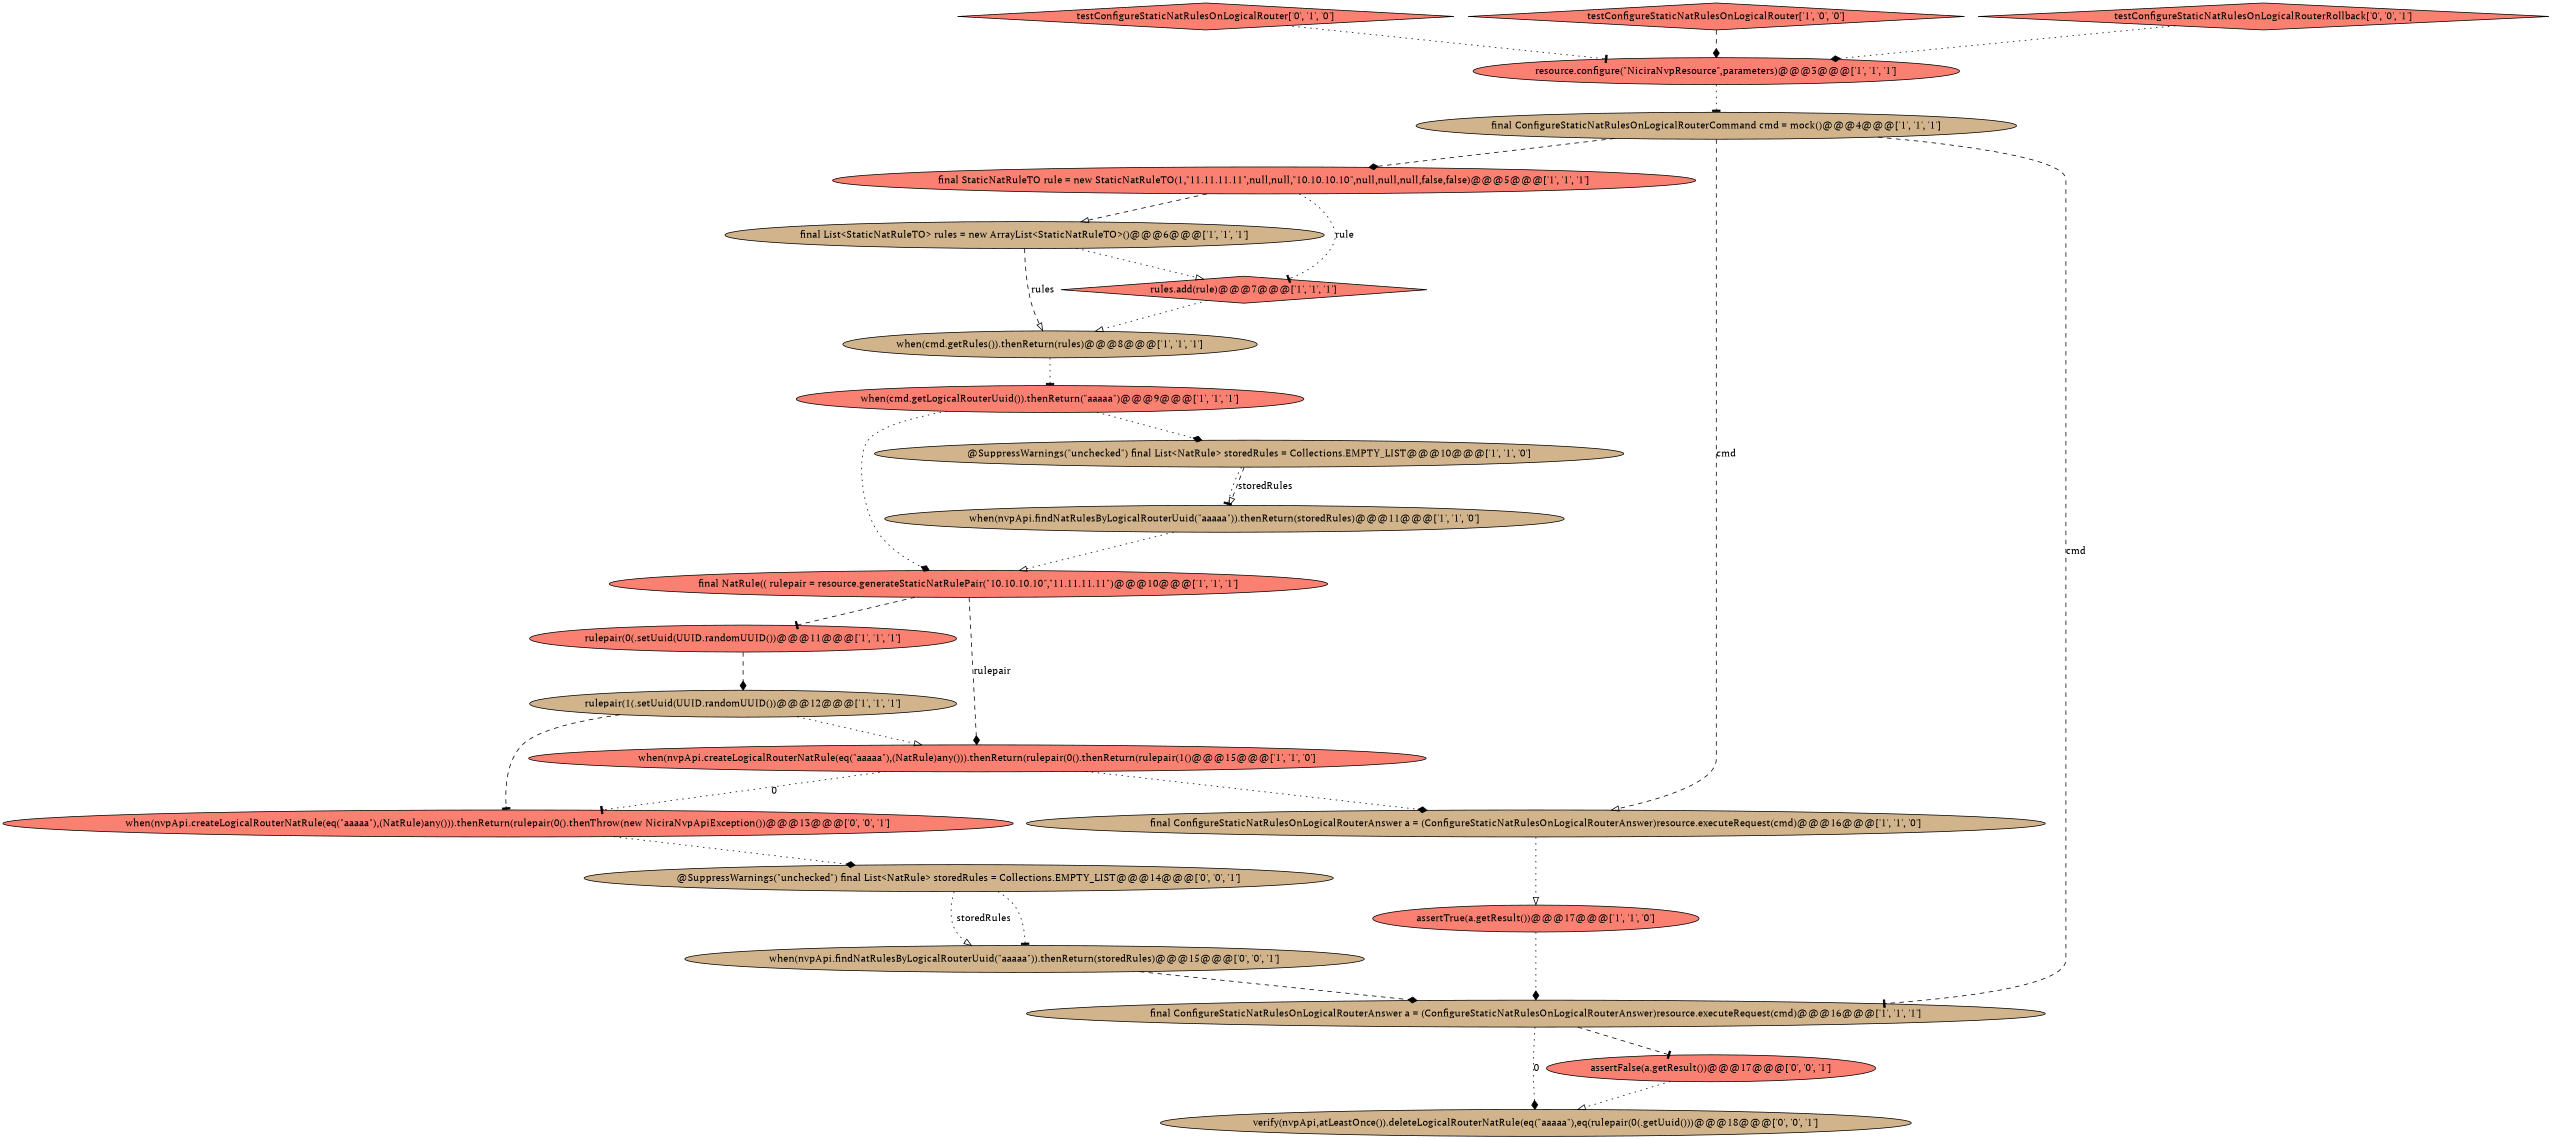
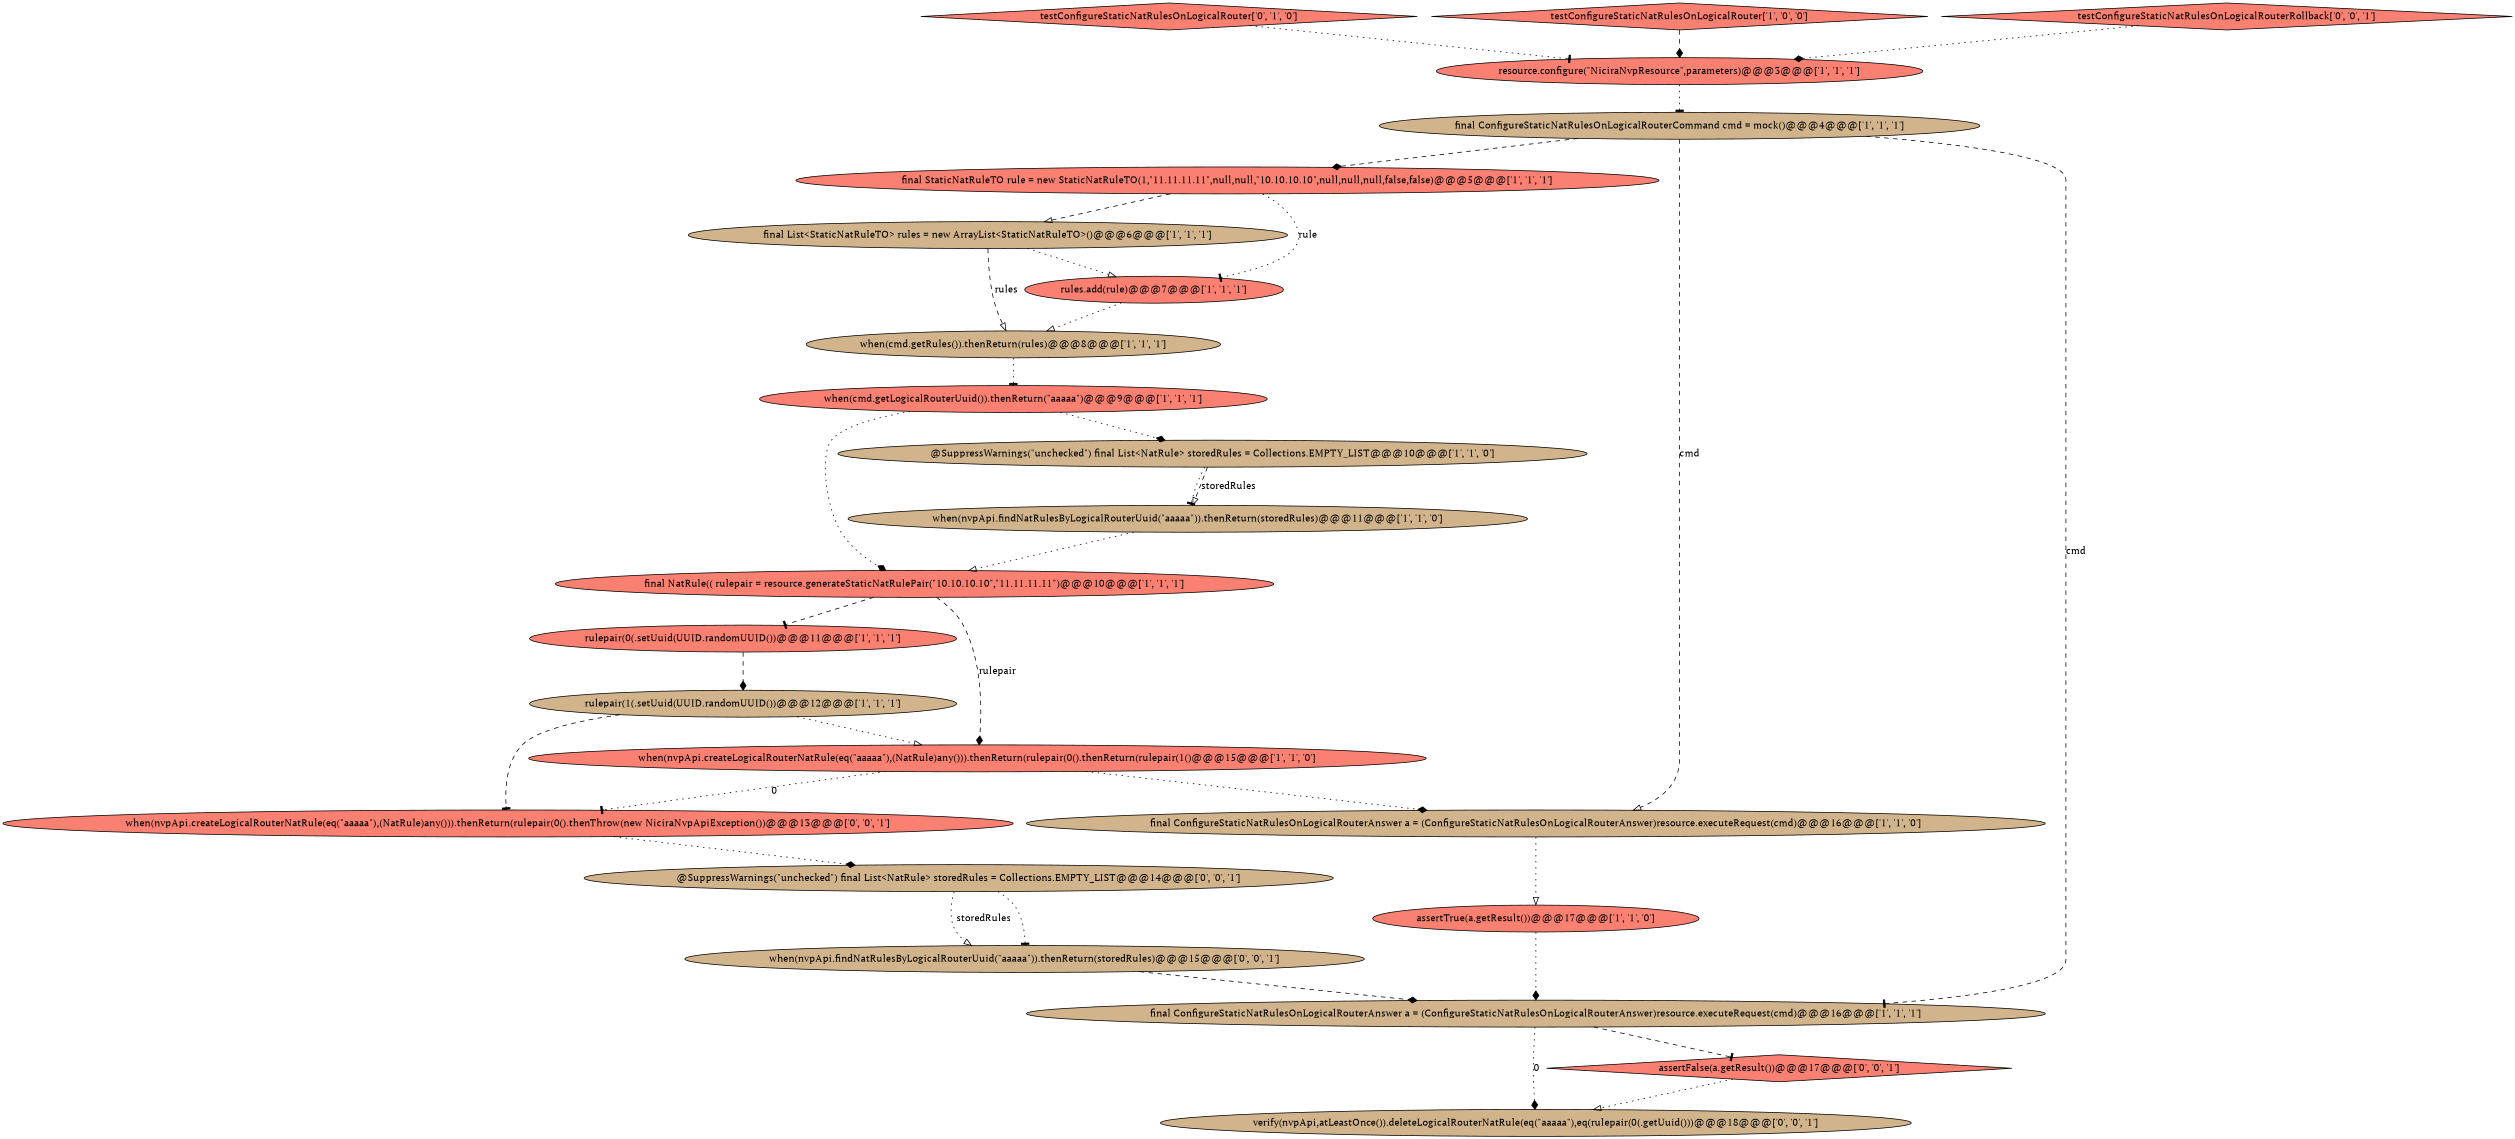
(1244, 290) -> (1154, 290)
(1711, 1068) -> (1779, 1068)
